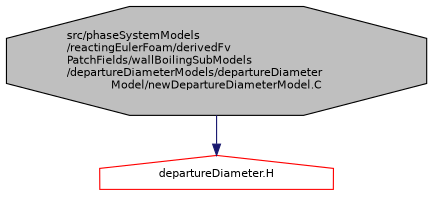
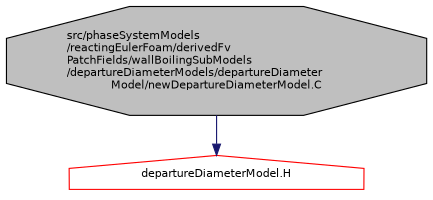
(217, 174) -> (217, 174)
